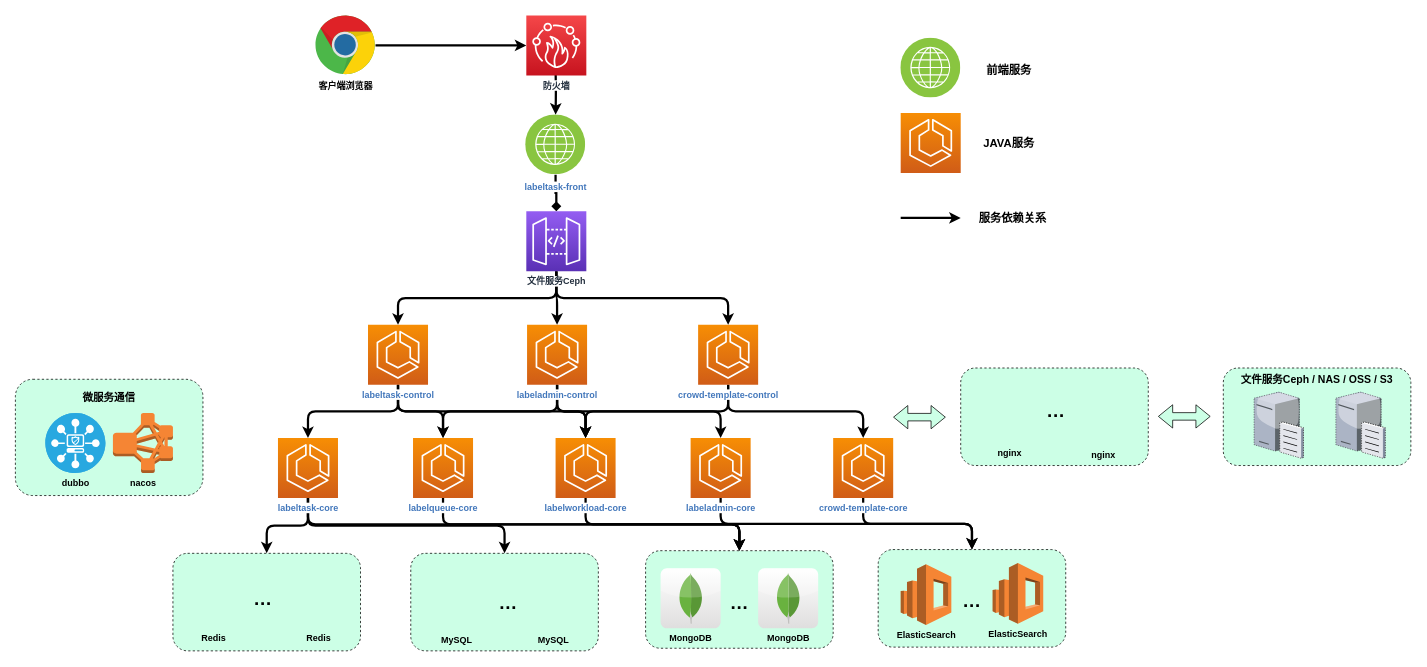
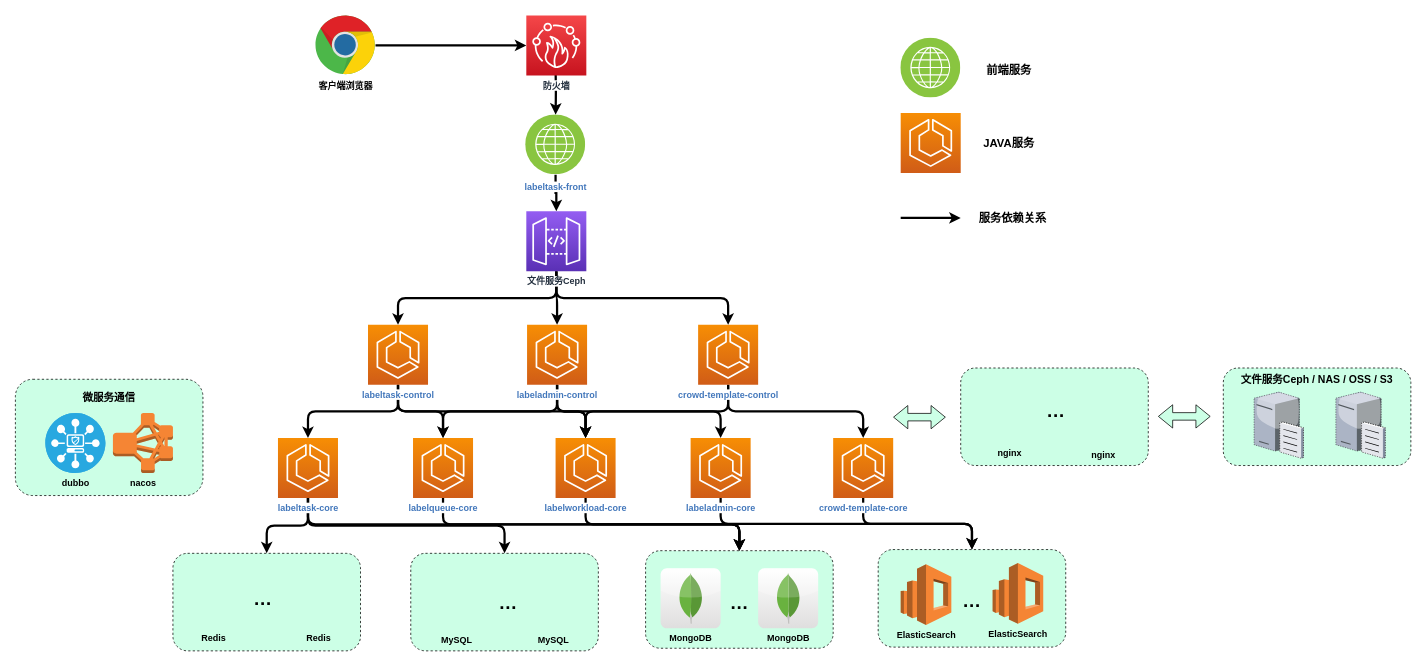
(556, 201) -> (556, 201)
